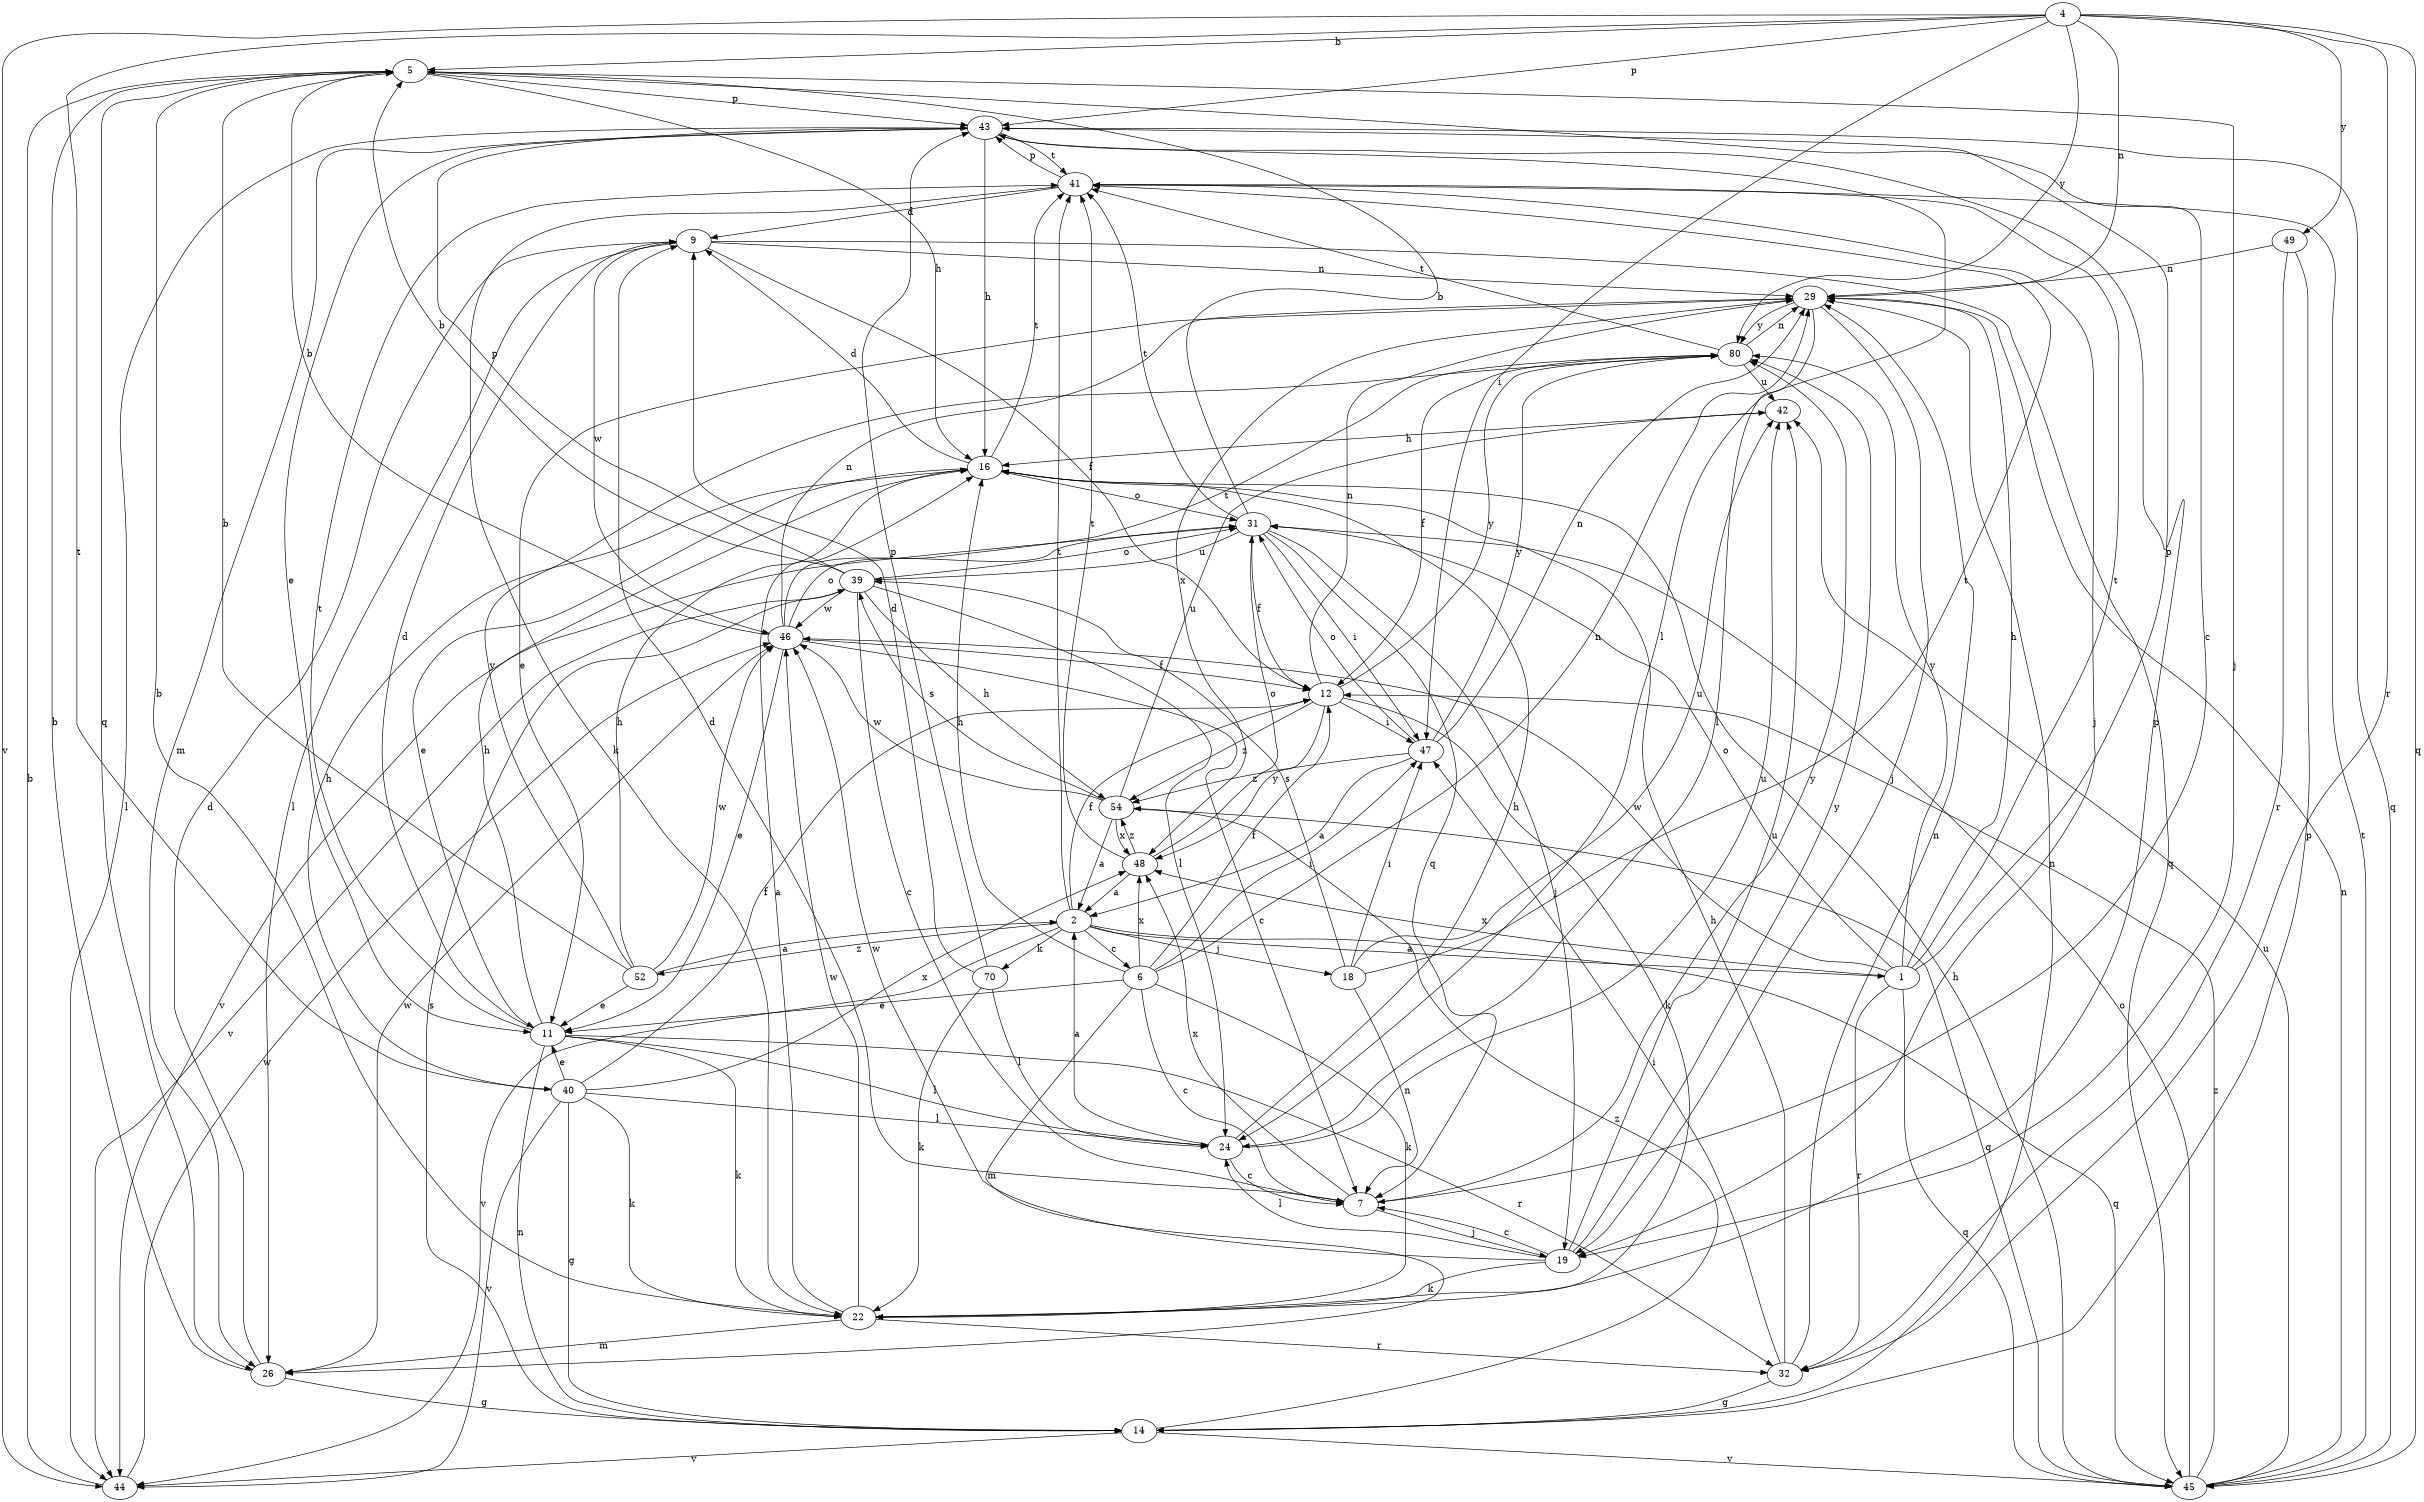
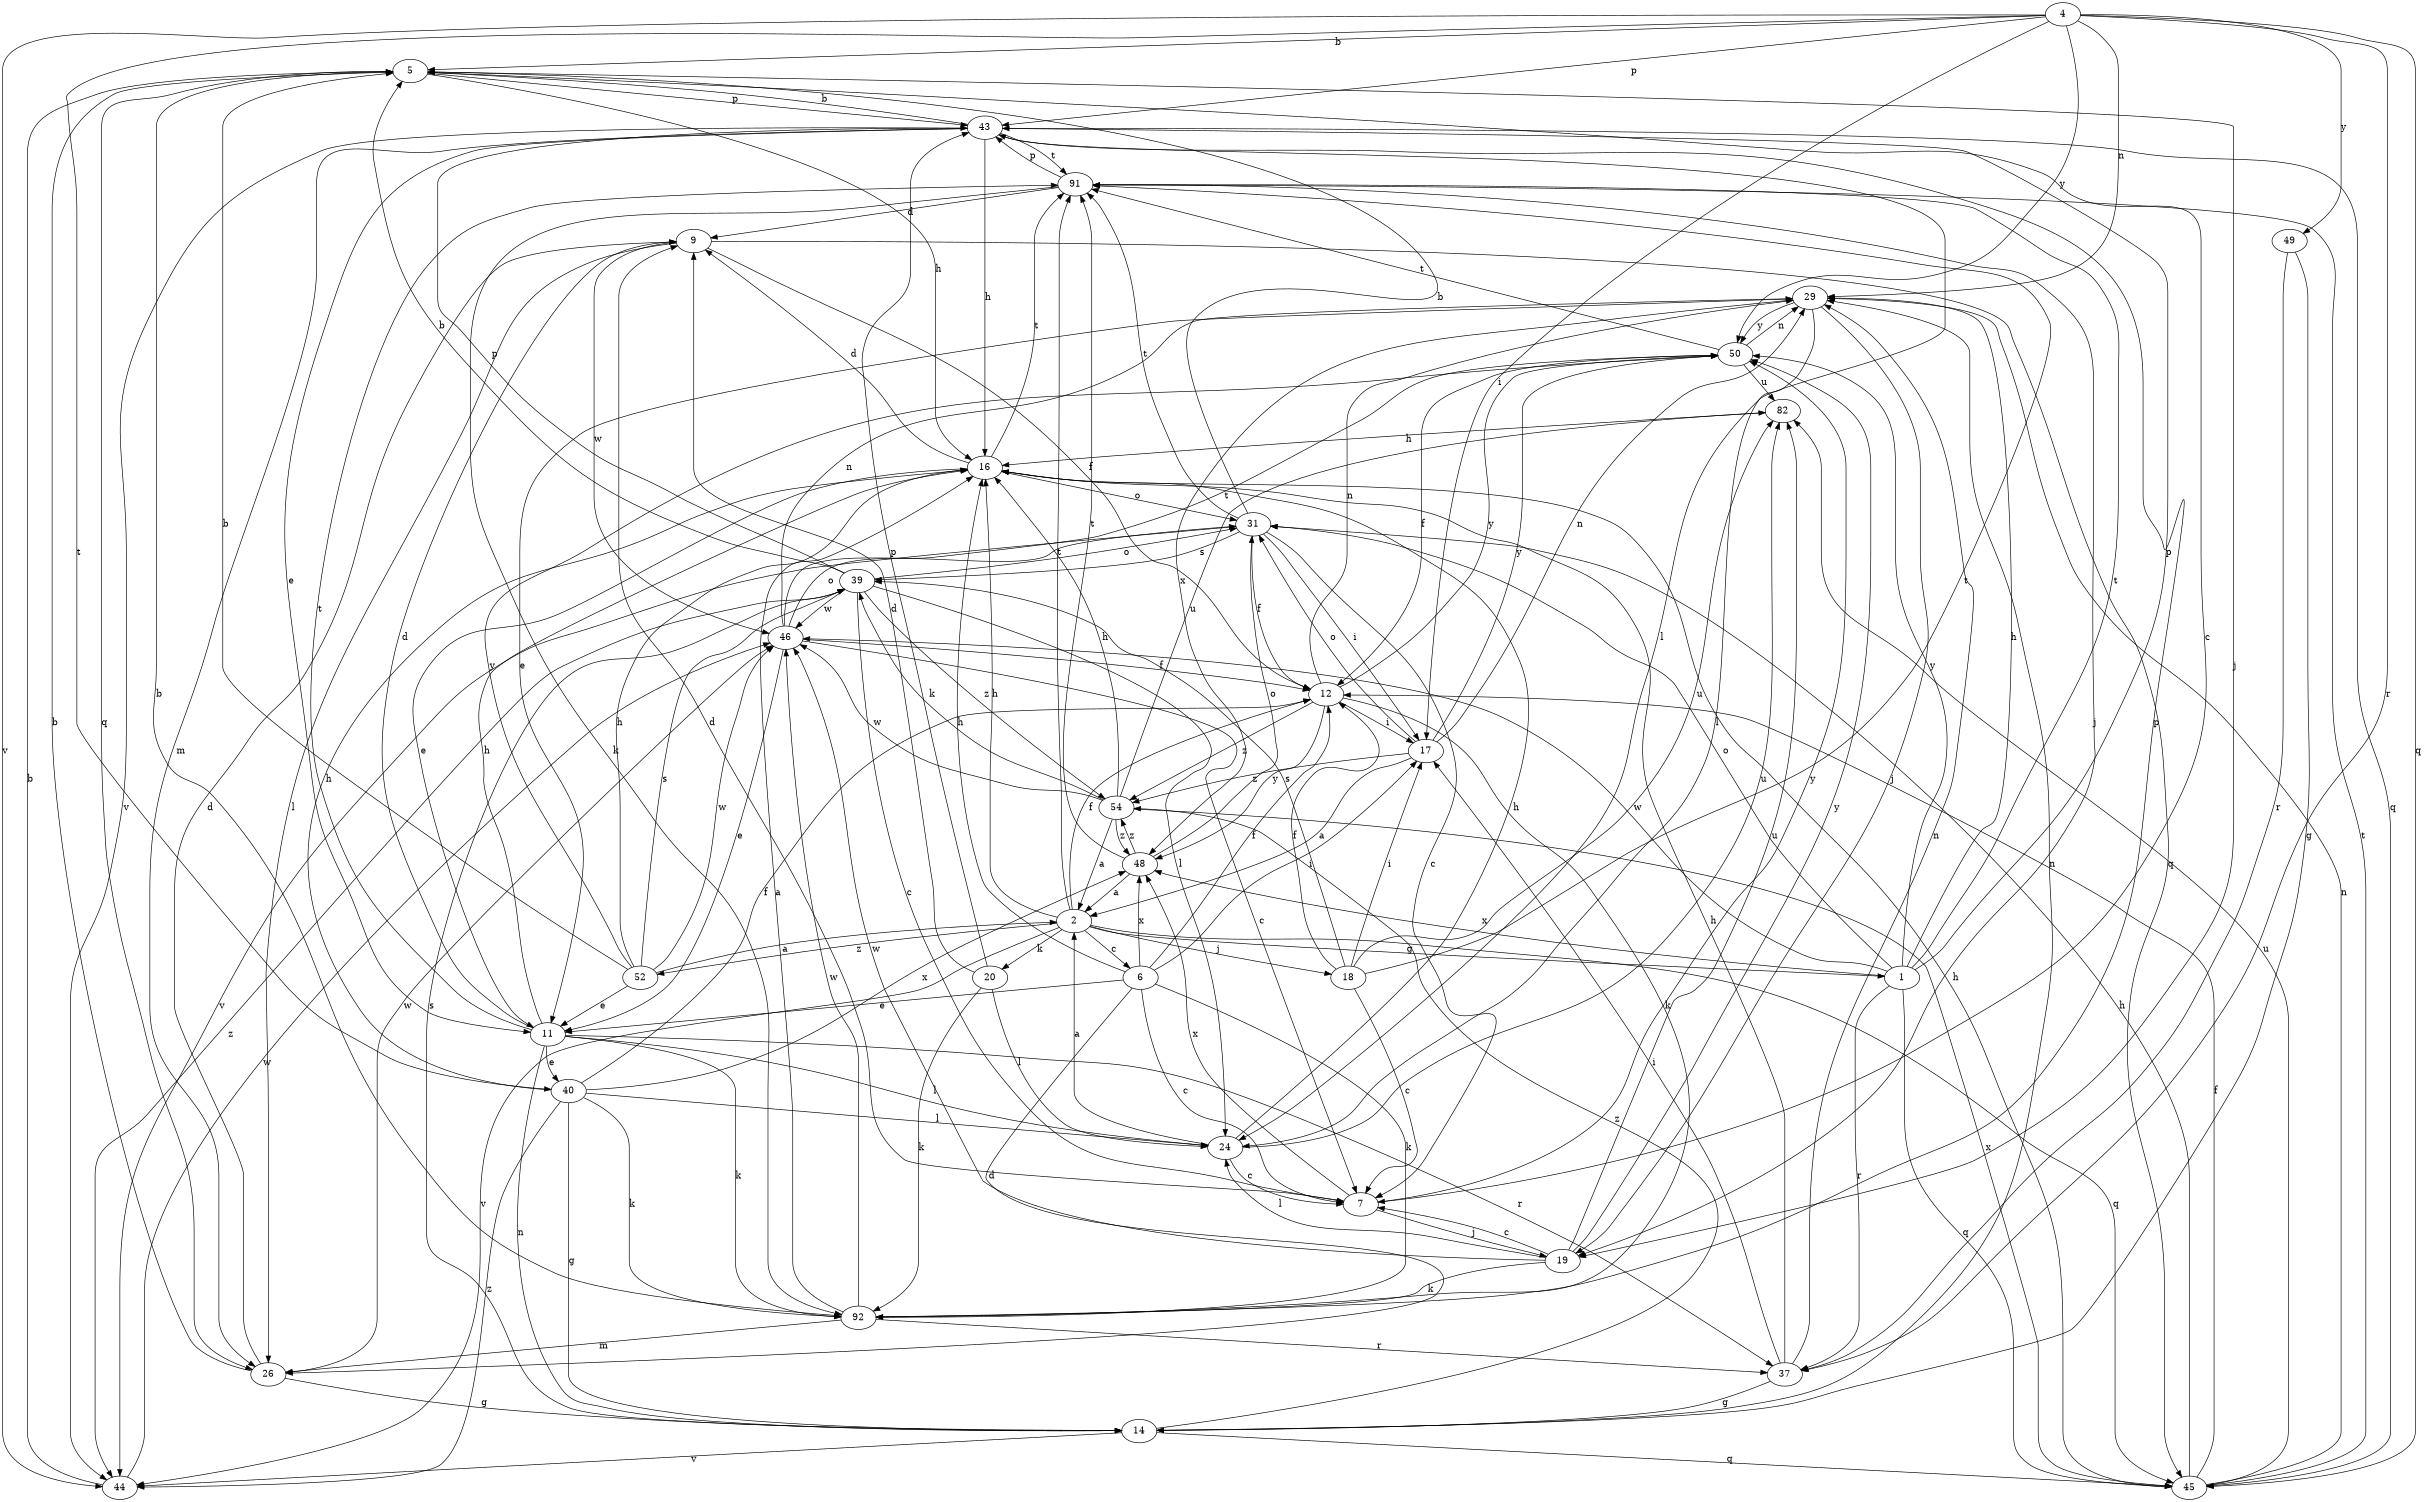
(1075, 184) -> (1075, 184)
(1249, 269) -> none
(2055, 280) -> none
(1735, 354) -> (1735, 354)
(1783, 411) -> (1783, 411)
(360, 444) -> (702, 91)
(1202, 553) -> (1202, 553)
none -> (1098, 634)
(932, 694) -> (932, 694)
(987, 694) -> (987, 694)
(1546, 694) -> none
none -> (992, 721)
none -> (668, 744)
(1426, 751) -> (1426, 751)
(127, 808) -> (127, 808)
none -> (1292, 814)
(1536, 833) -> none
(1123, 836) -> (1123, 836)
(2309, 836) -> (2309, 836)
(1433, 864) -> (1433, 864)
(1410, 949) -> (1410, 949)
(990, 978) -> (990, 978)
(2123, 1006) -> (2123, 1006)
(231, 1034) -> (231, 1034)
(559, 1066) -> (547, 1062)
(1408, 1091) -> (1408, 1091)
(2216, 1091) -> (2216, 1091)
(1989, 1148) -> (1989, 1148)
(992, 1176) -> (992, 1176)
(490, 1289) -> (490, 1289)
(859, 1318) -> (859, 1318)
(1785, 1374) -> (1785, 1374)
(1730, 1459) -> (1730, 1459)
